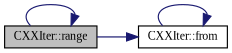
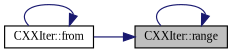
(112, 37) -> (108, 37)
